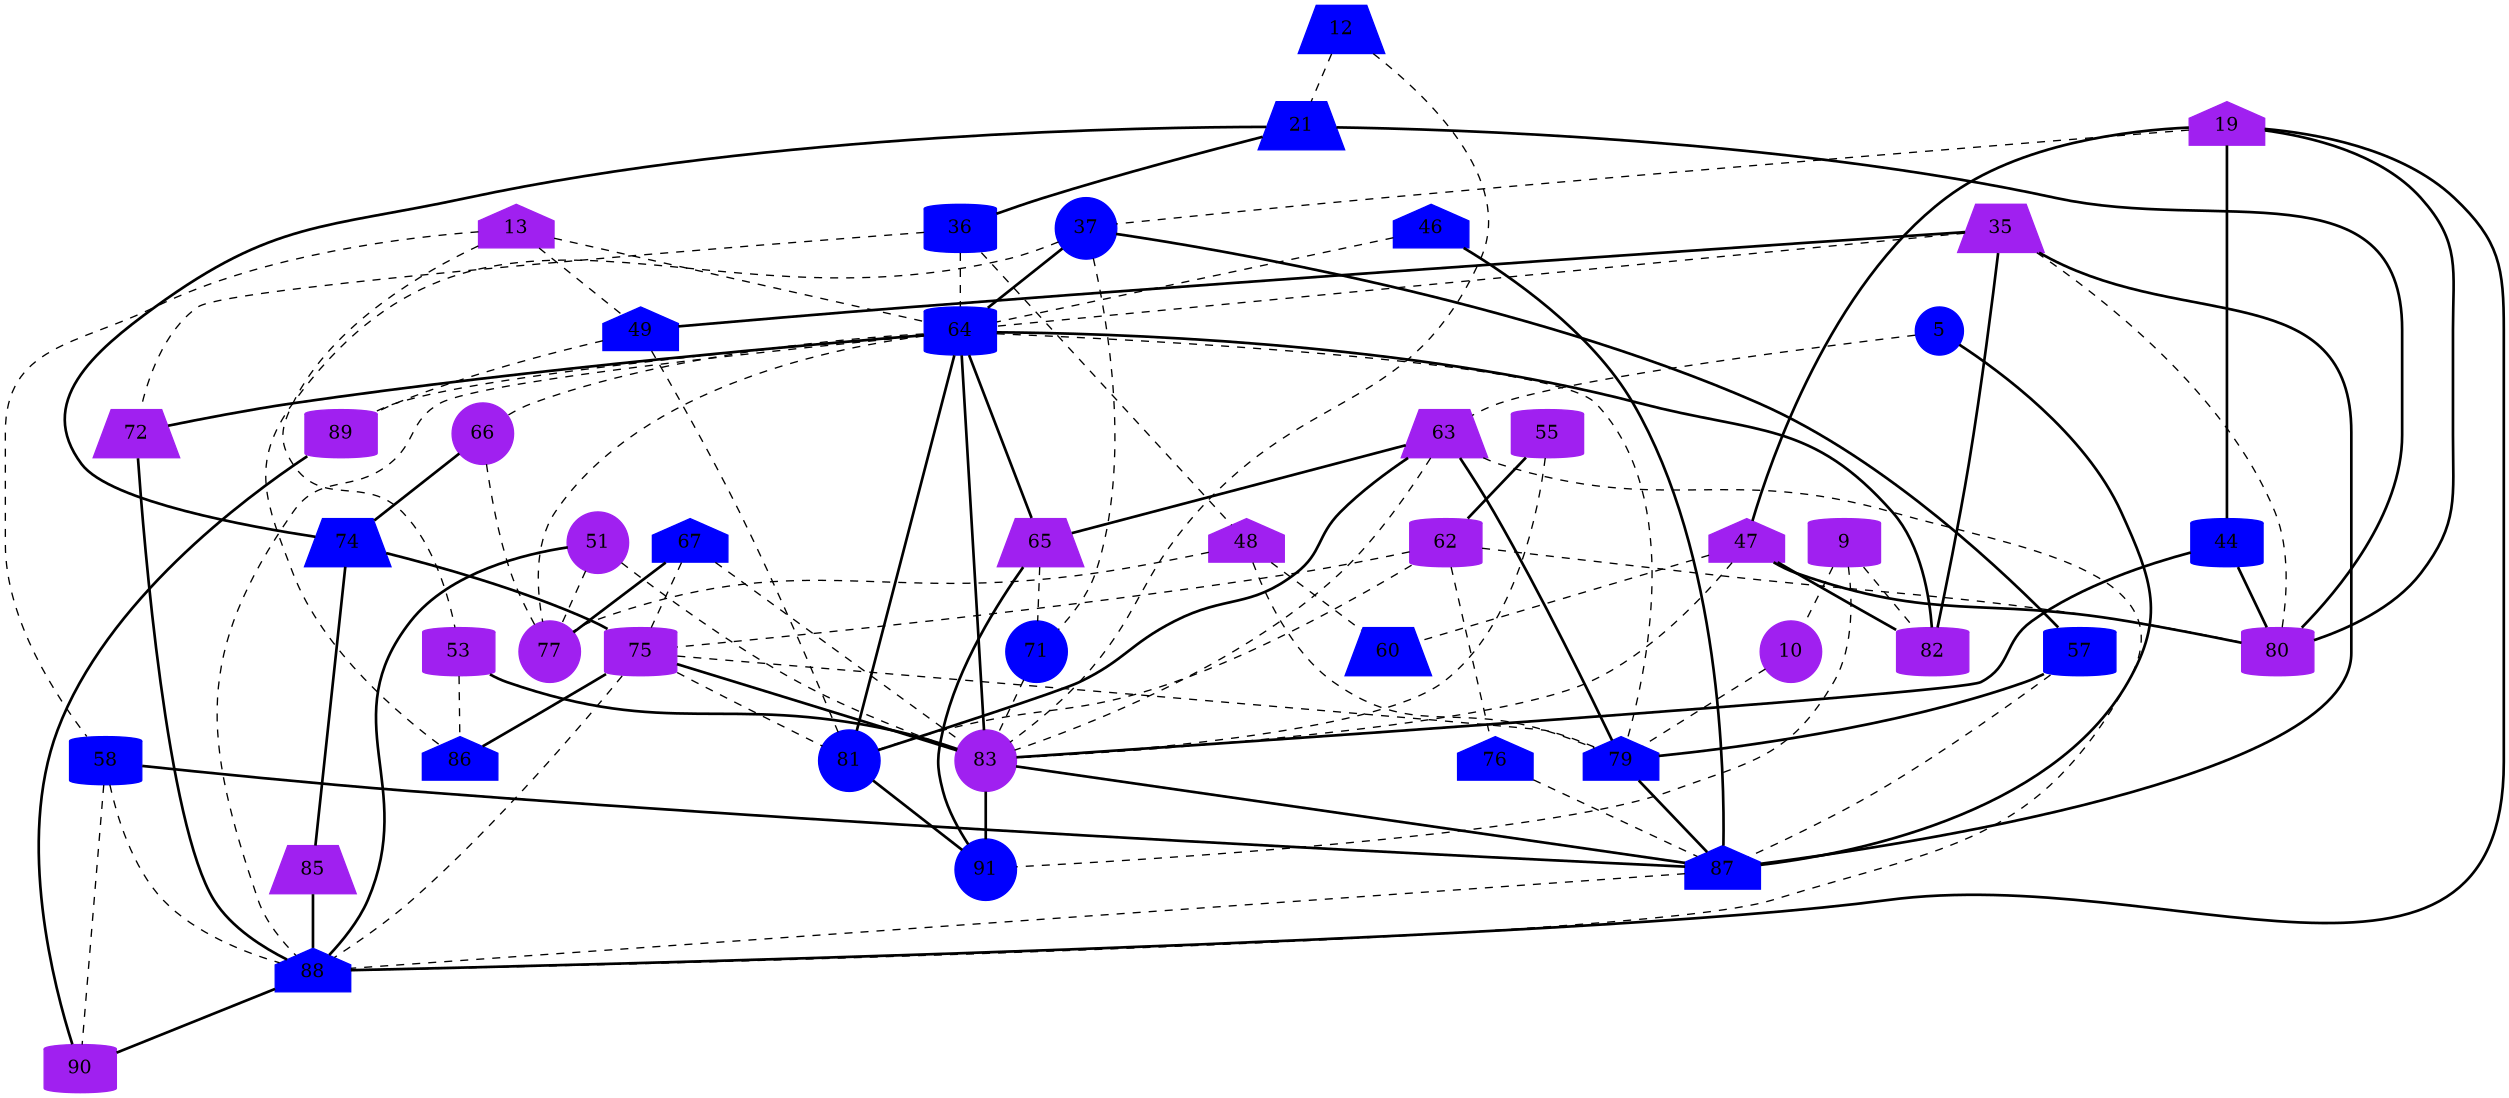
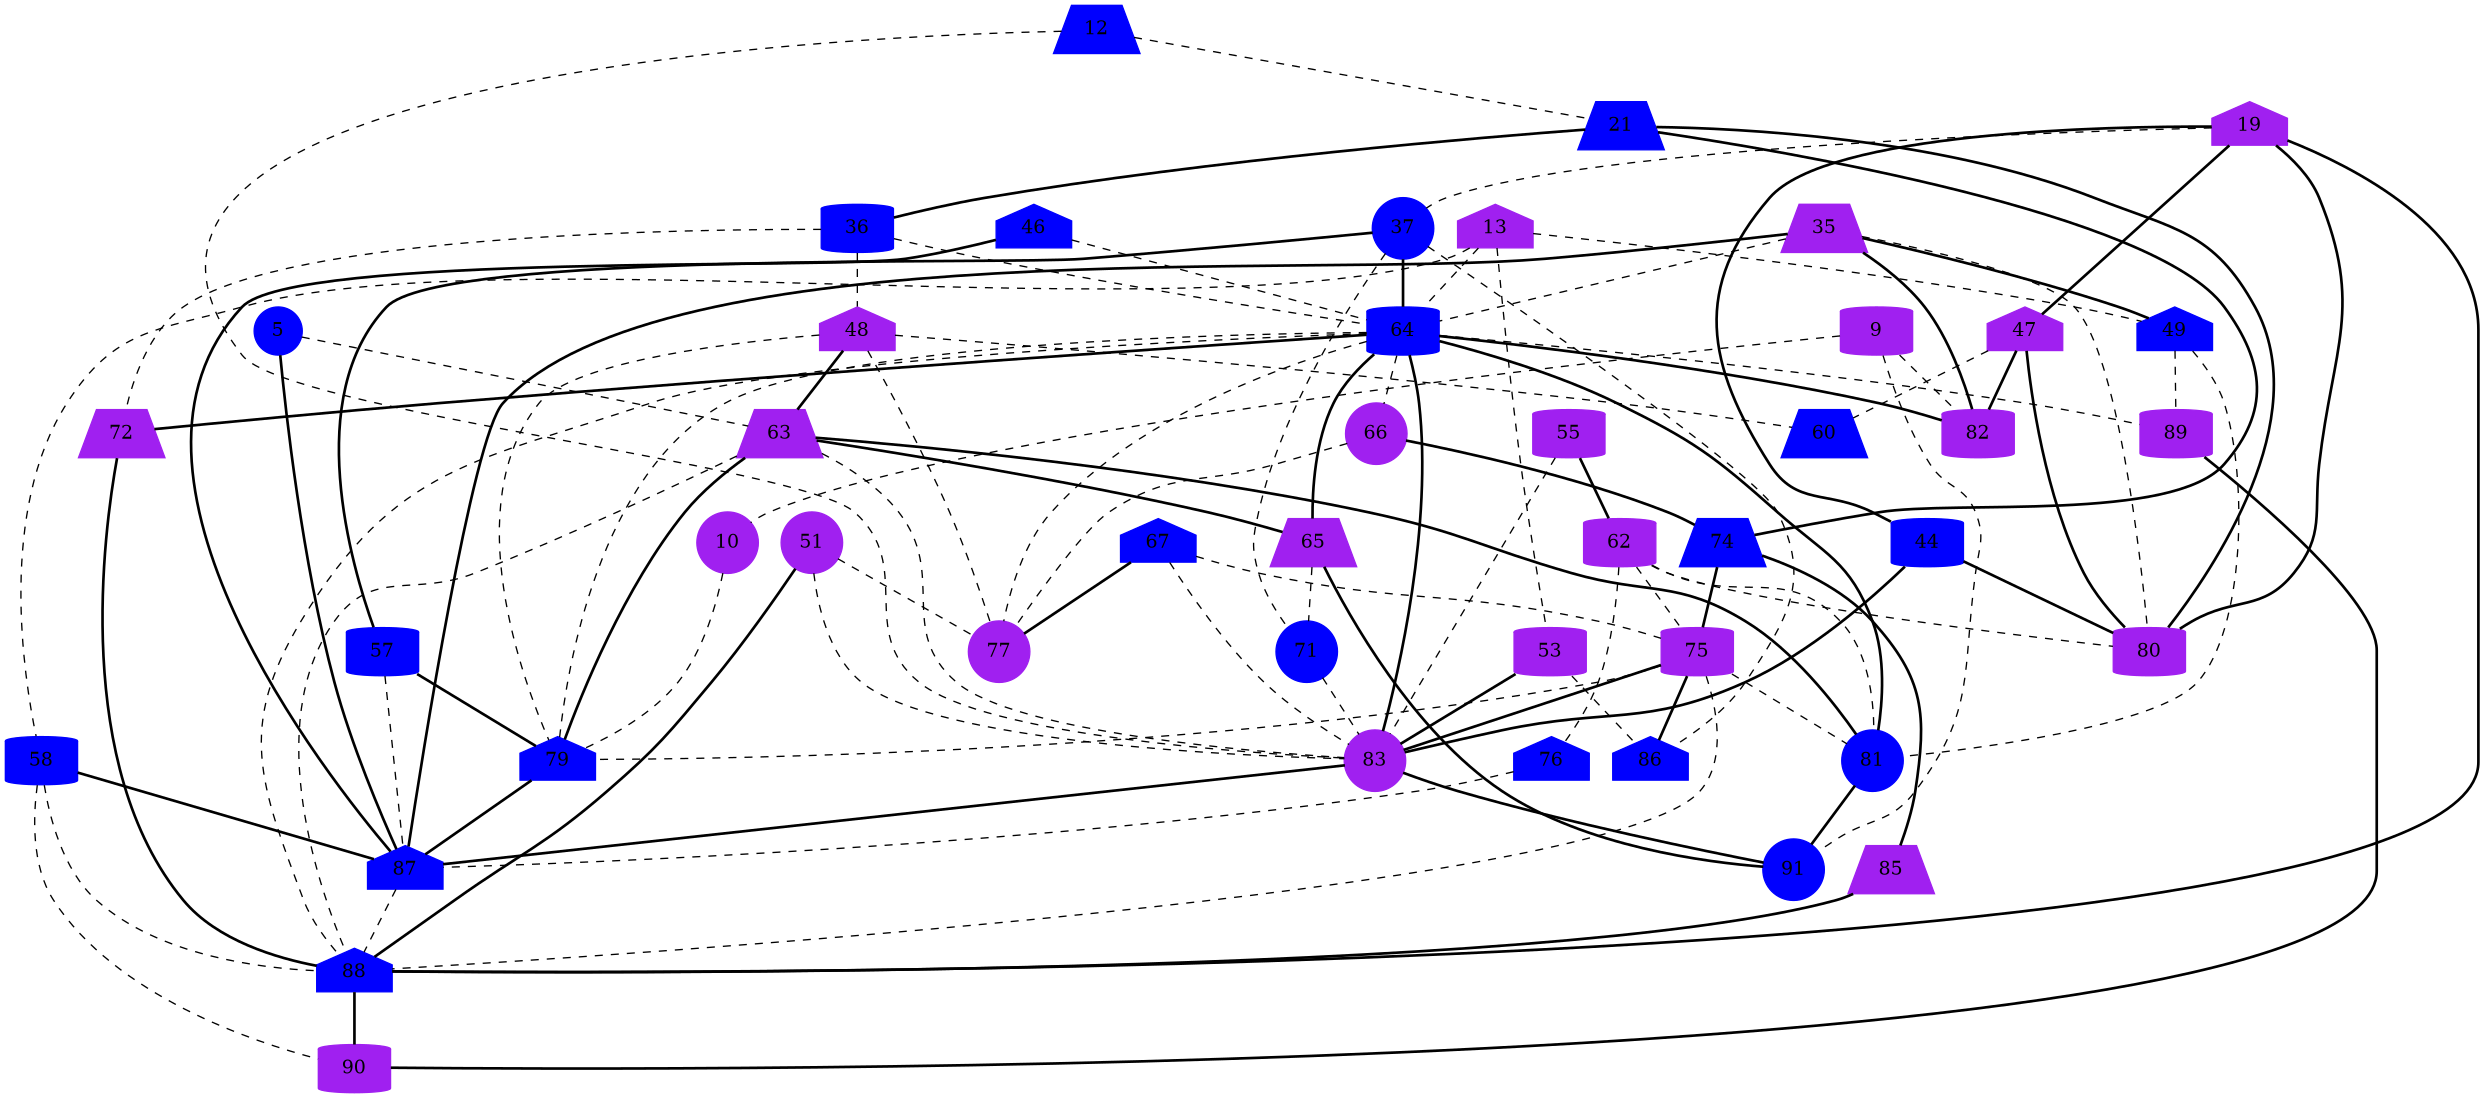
none -> (818, 383)
(1493, 708) -> none
